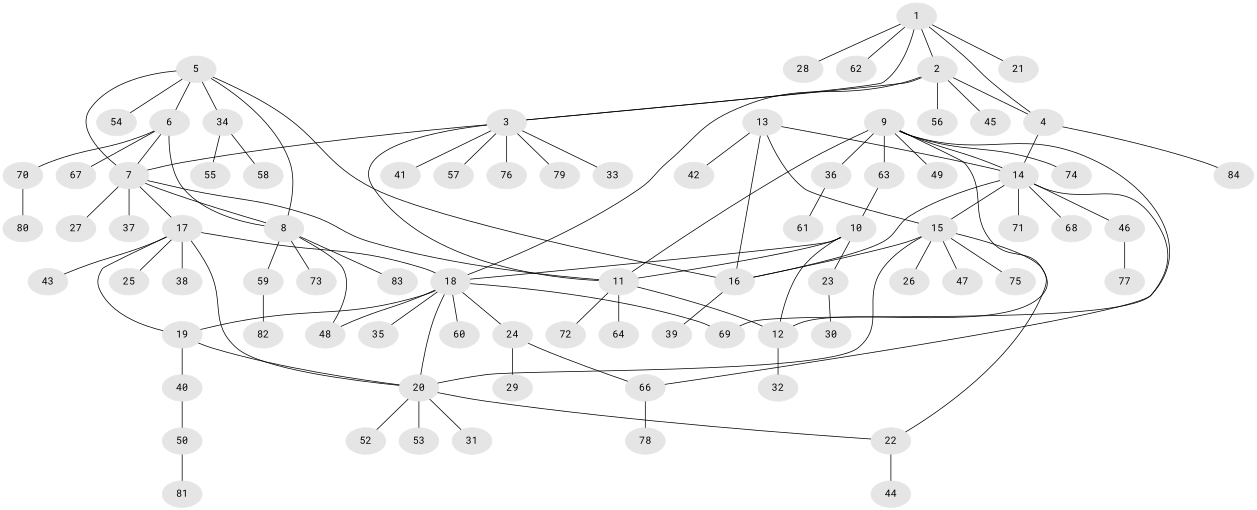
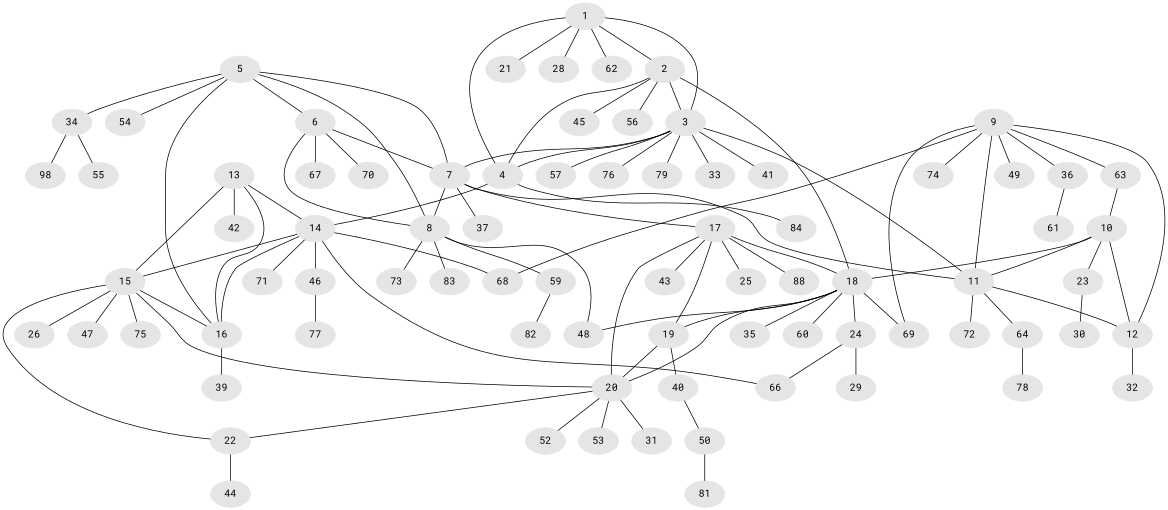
(954, 151) -> (747, 201)
none -> (559, 154)
(263, 176) -> (45, 176)
(23, 229) -> none
(76, 229) -> none
(182, 282) -> (799, 282)
(645, 415) -> (1023, 361)
